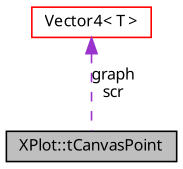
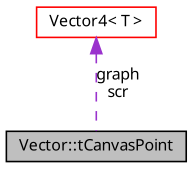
(92, 146) -> (96, 146)
